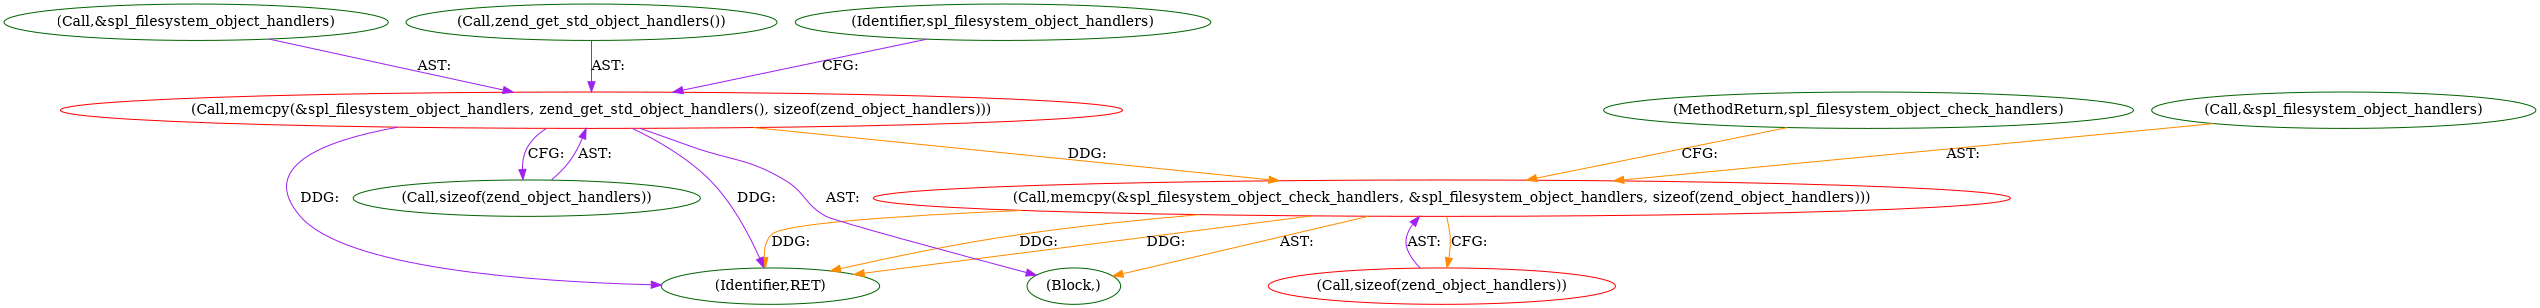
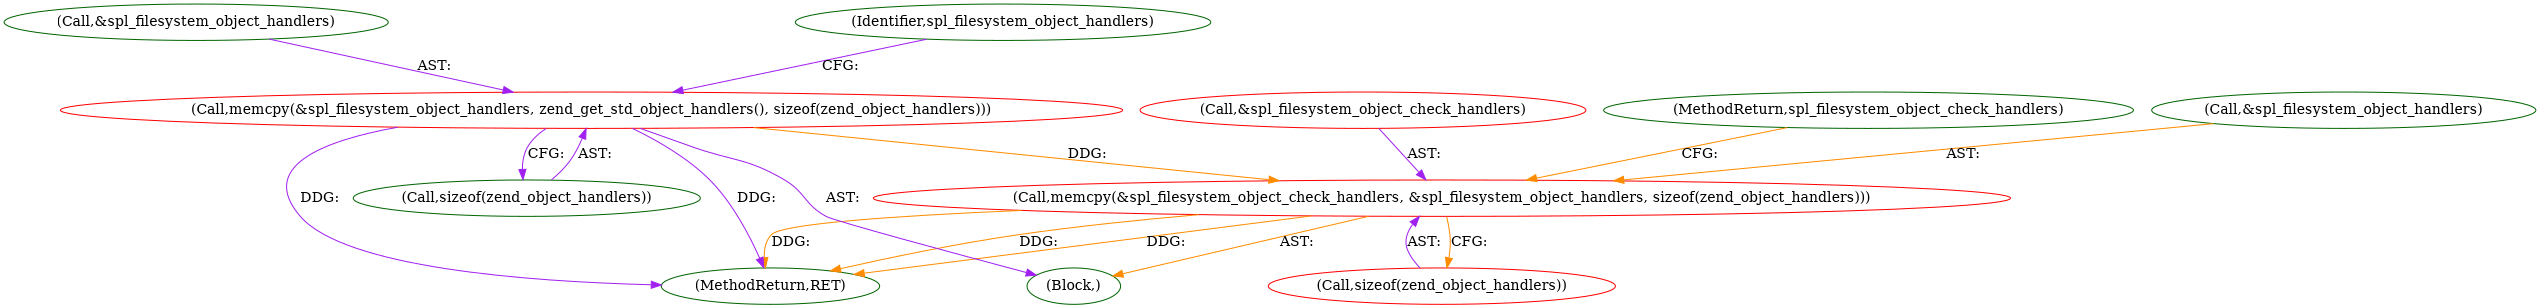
(592, 22) -> none
none -> (1363, 110)
(770, 286) -> (770, 286)
